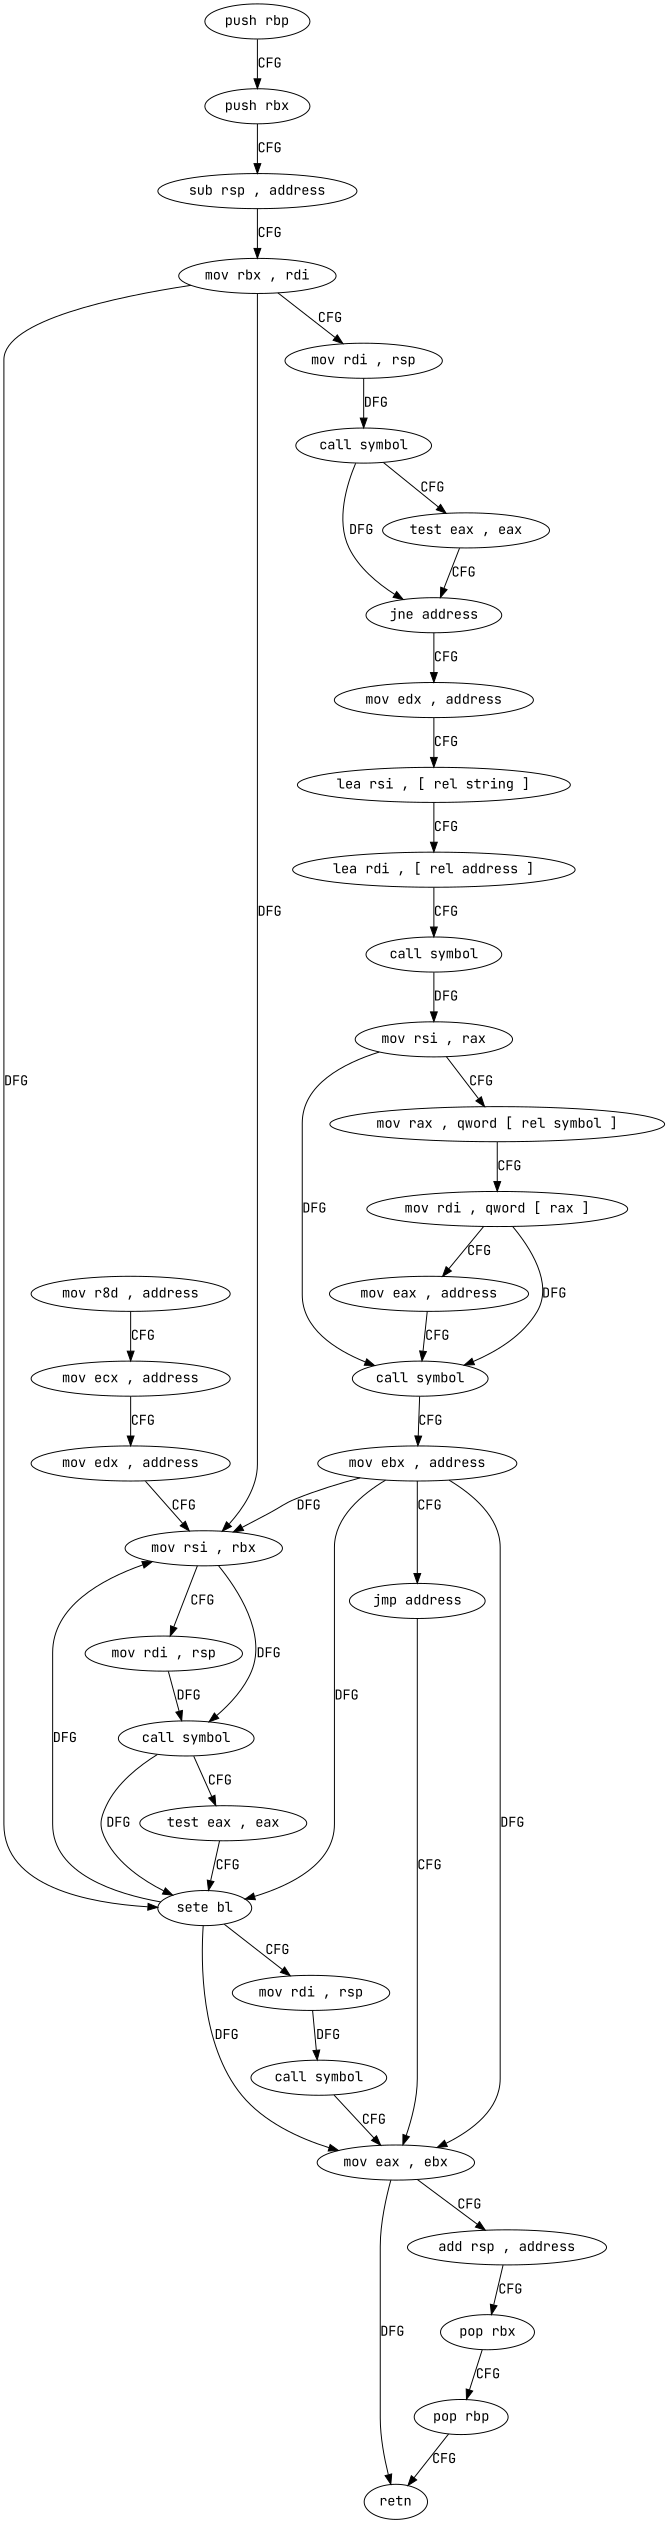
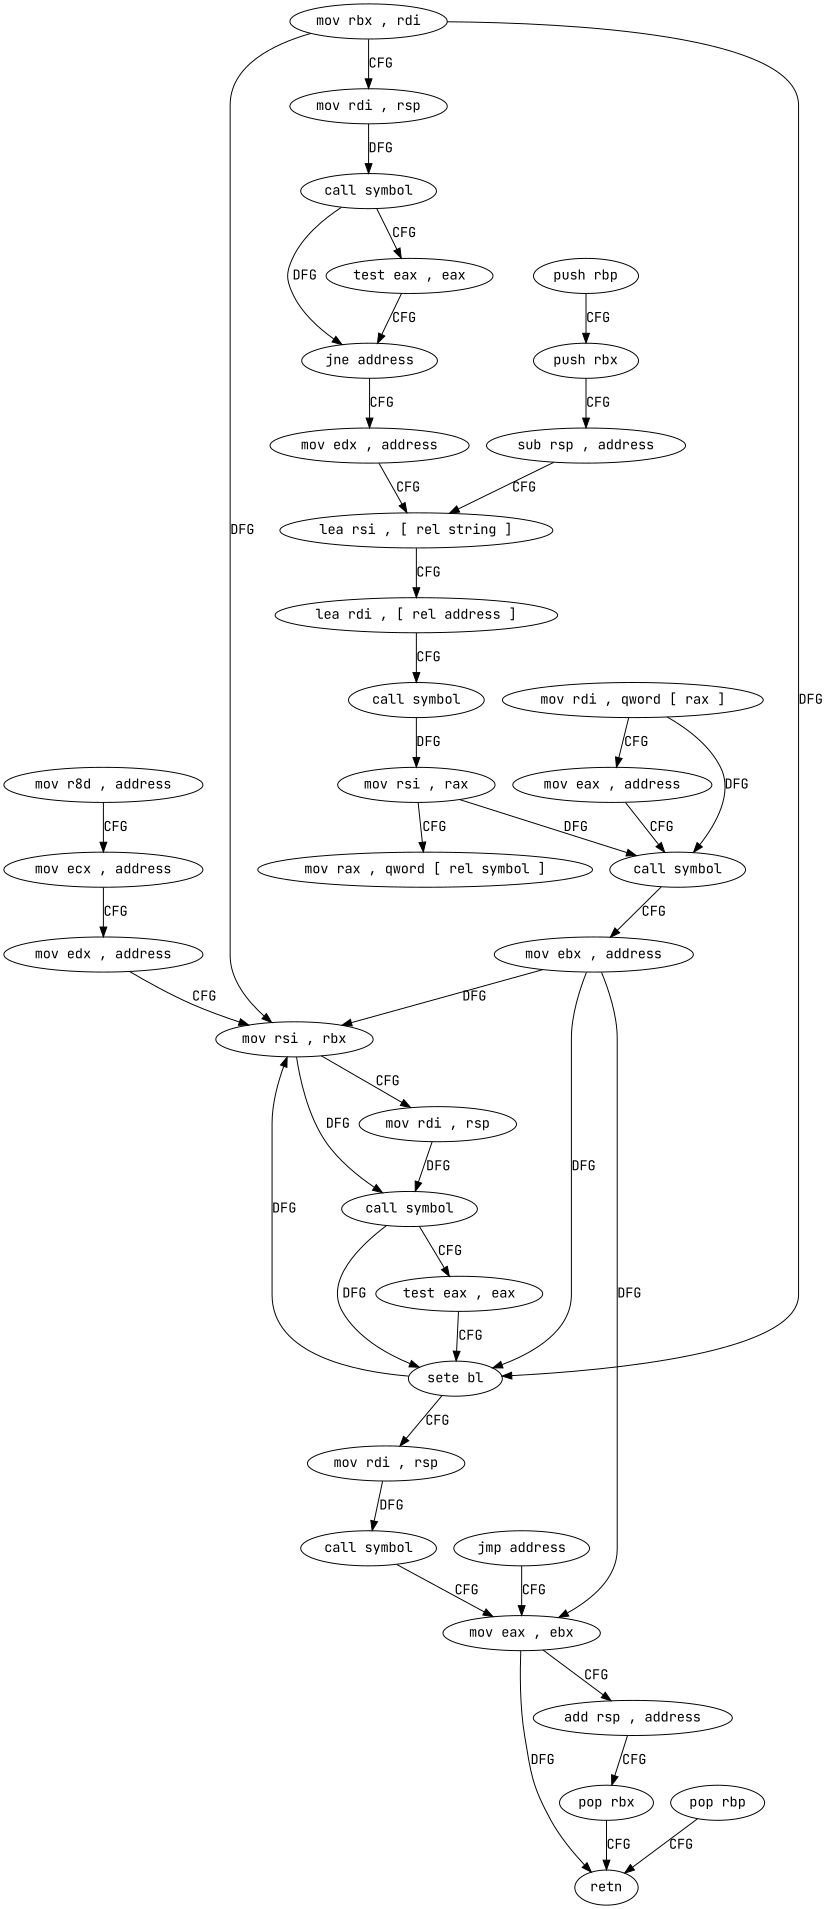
(257, 229) -> (506, 486)
(497, 1162) -> none
(417, 1527) -> none
(223, 2063) -> none
(476, 2370) -> (606, 1840)
